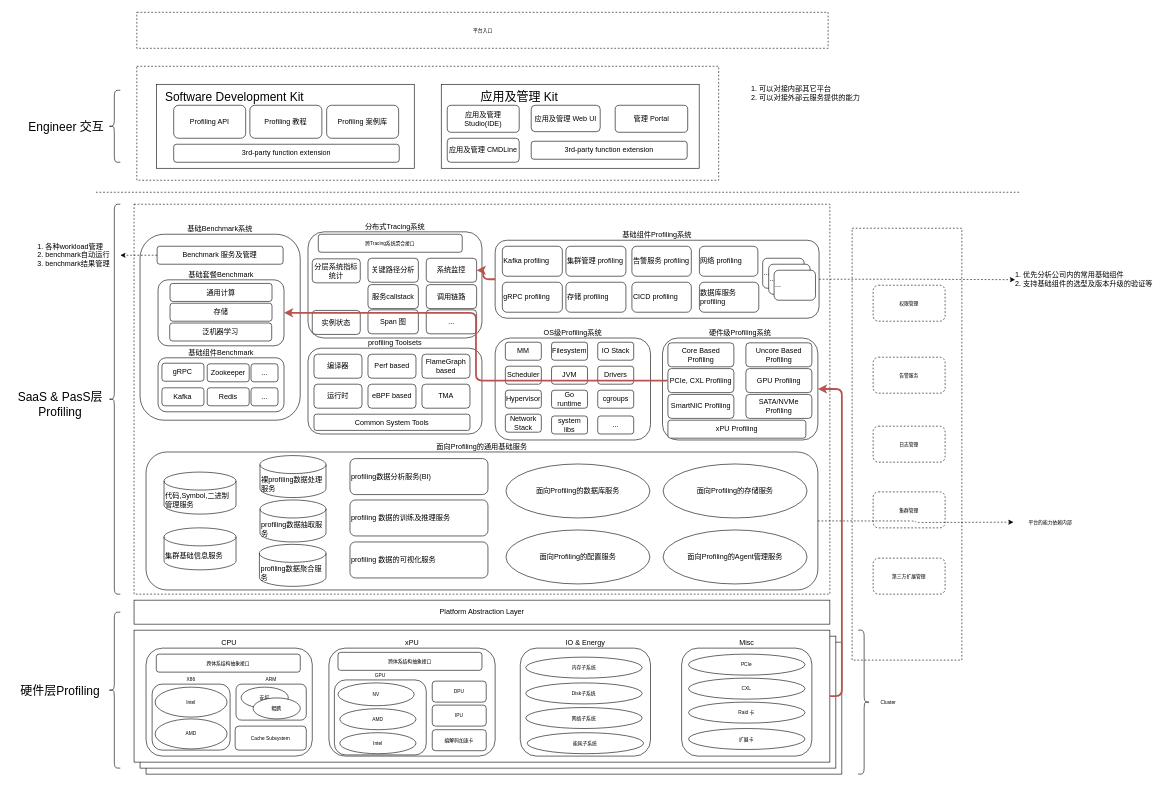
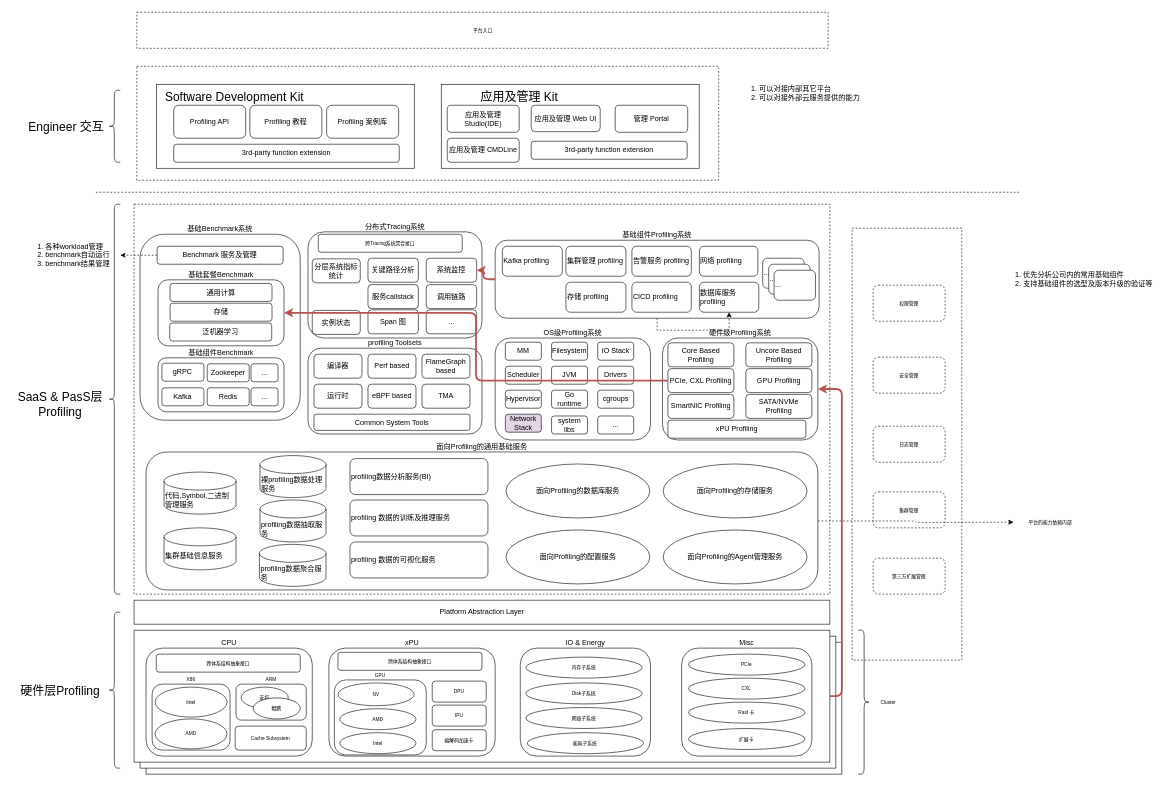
(975, 280) -> (729, 317)
(532, 297) -> none
(909, 375) -> (909, 375)
(523, 423) -> (523, 423)
